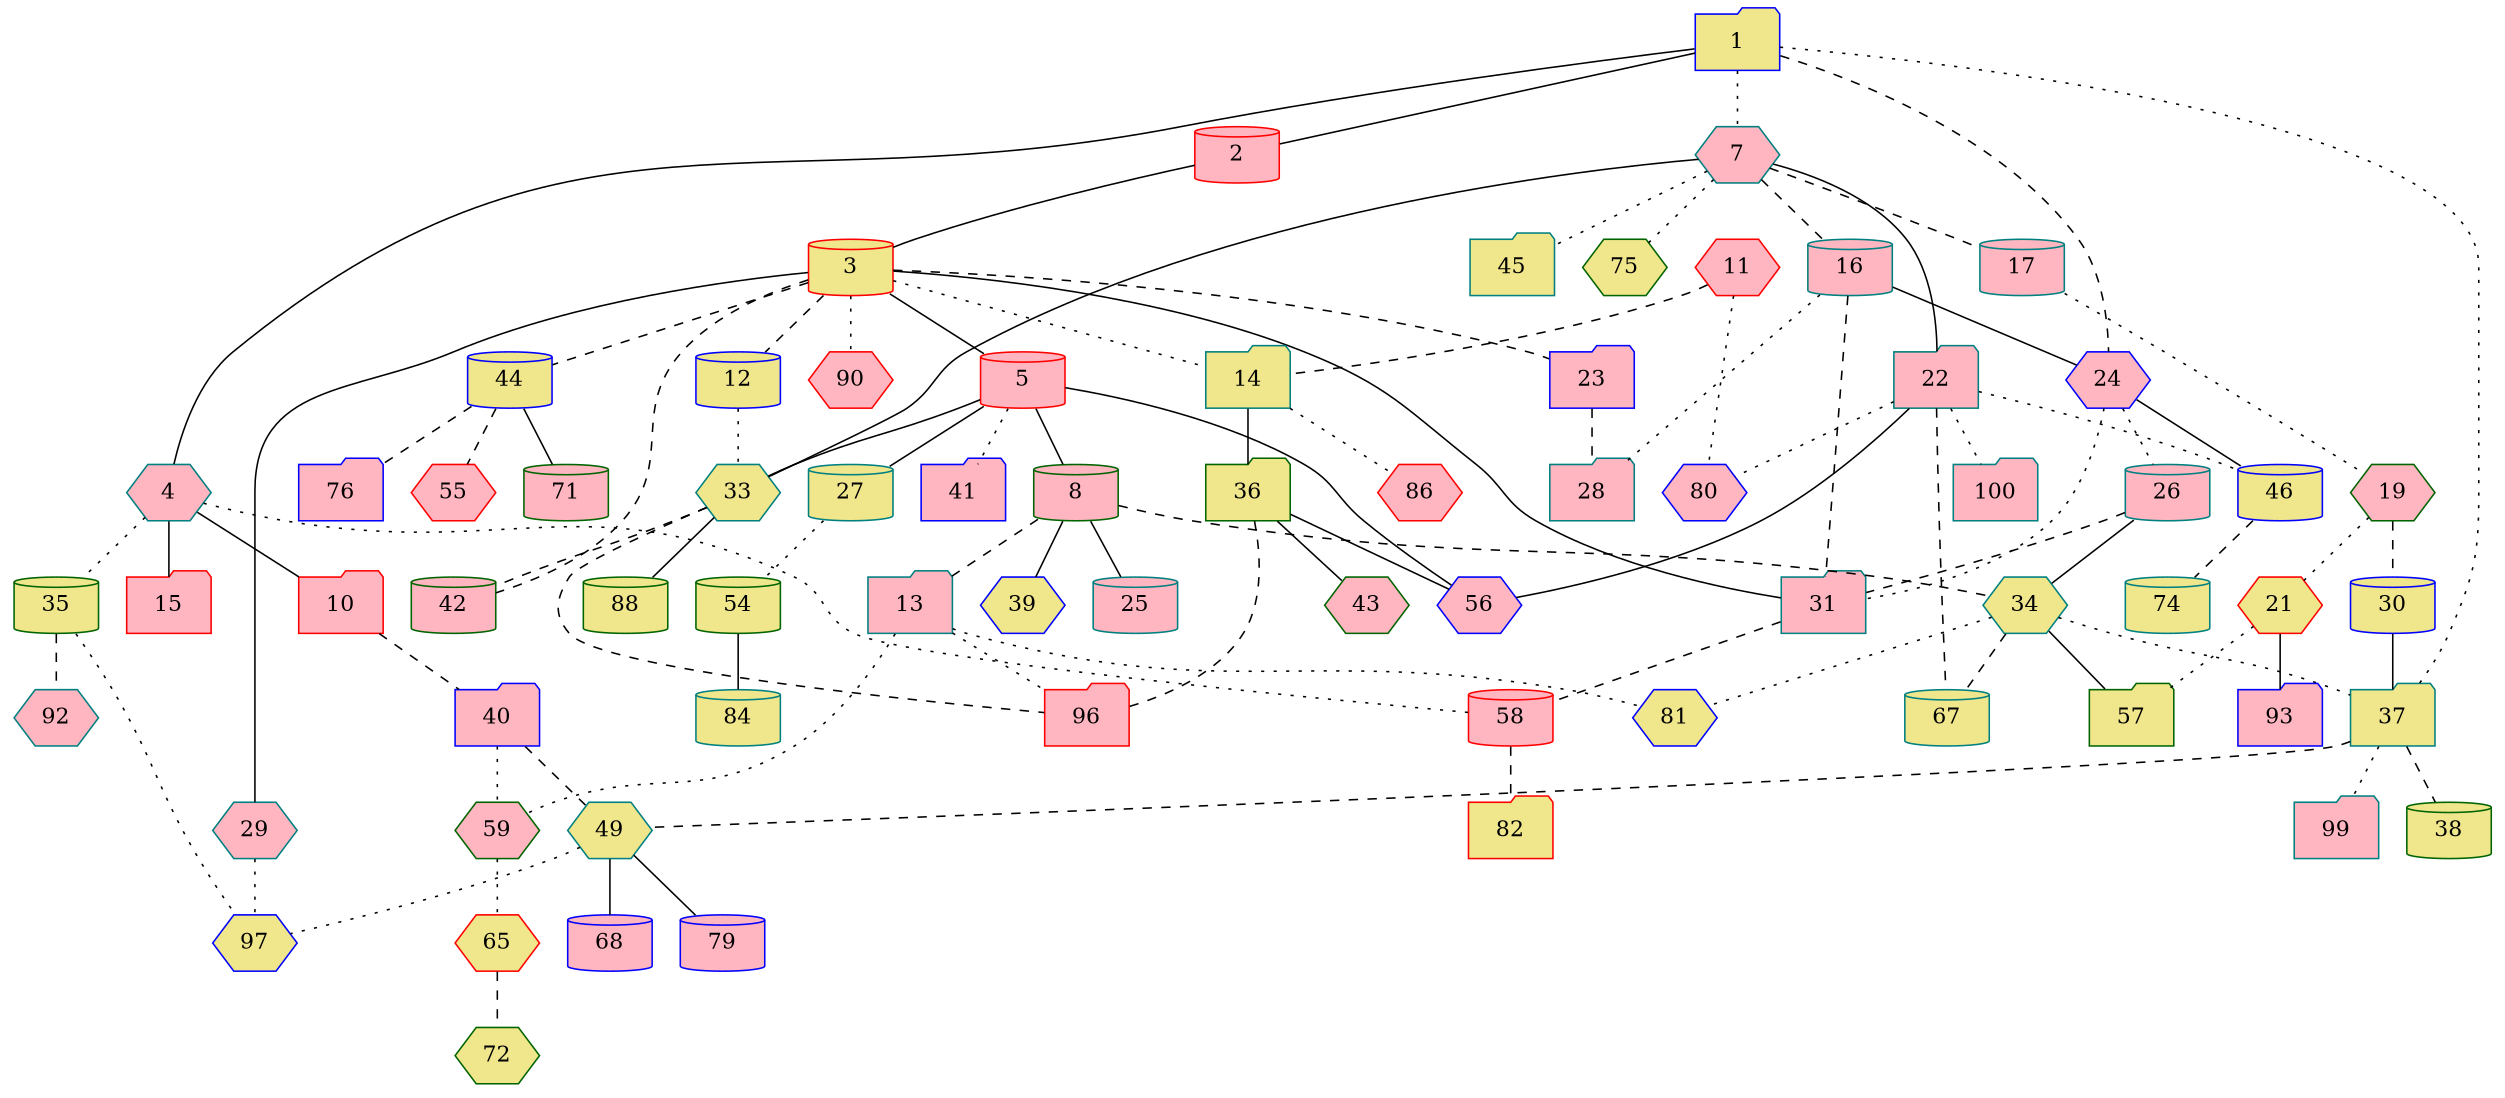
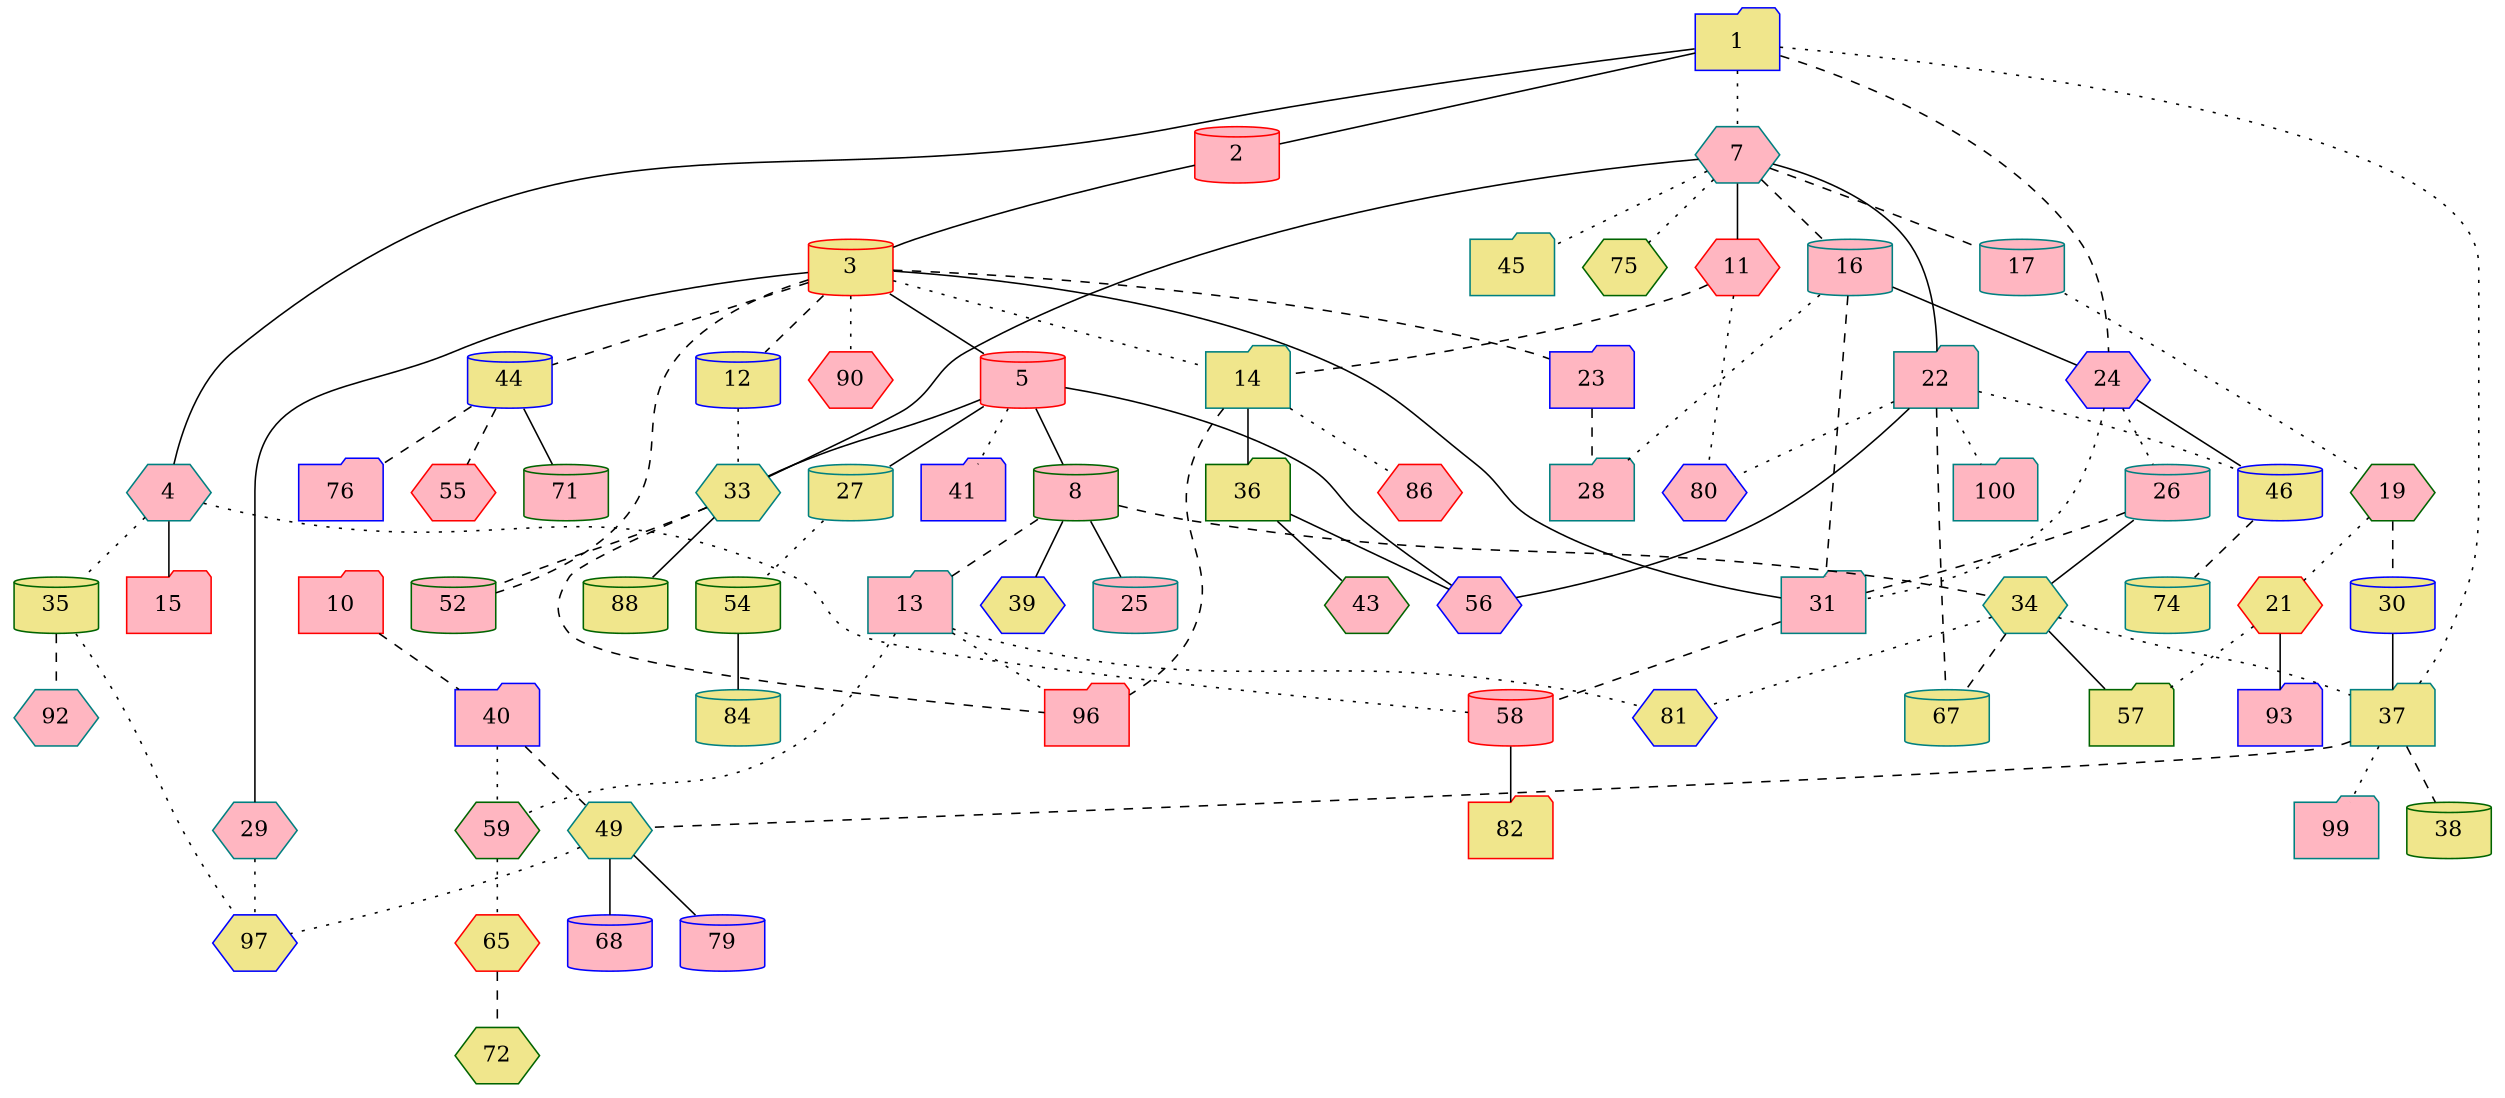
none -> (1737, 211)
(243, 541) -> none
(454, 605) -> (454, 605)
(1237, 642) -> (1198, 561)
(1511, 774) -> (1511, 774)
